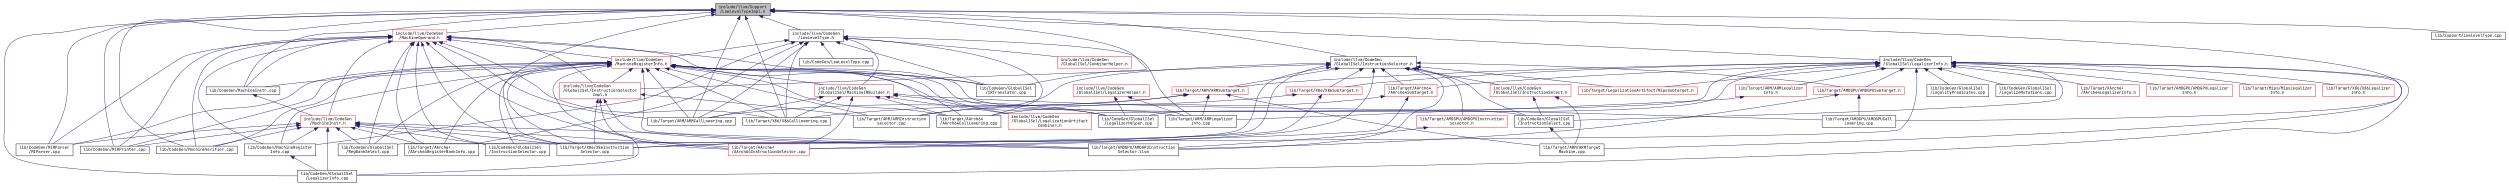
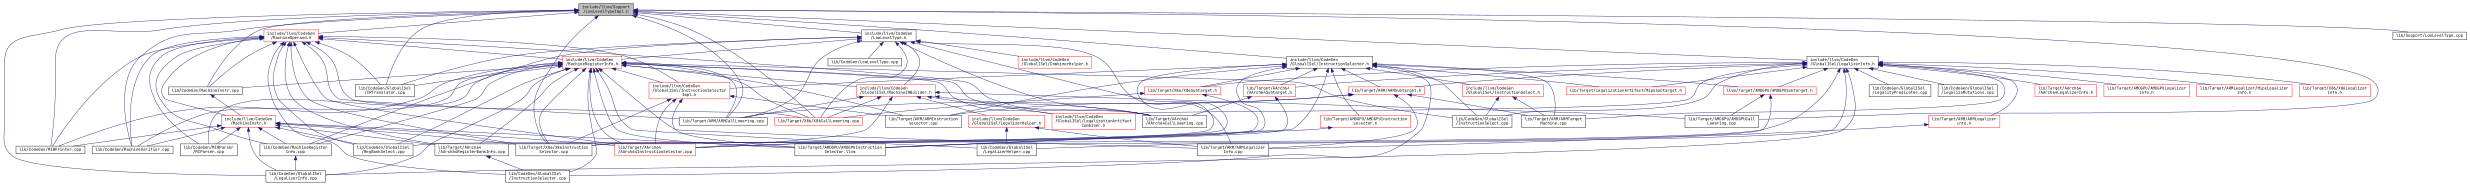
(338, 13) -> none
(1859, 91) -> (1770, 91)
(2278, 91) -> (2244, 91)
(1002, 104) -> (961, 109)
none -> (595, 117)
(787, 121) -> (819, 121)
(422, 135) -> (507, 164)
(1558, 135) -> (1480, 70)
